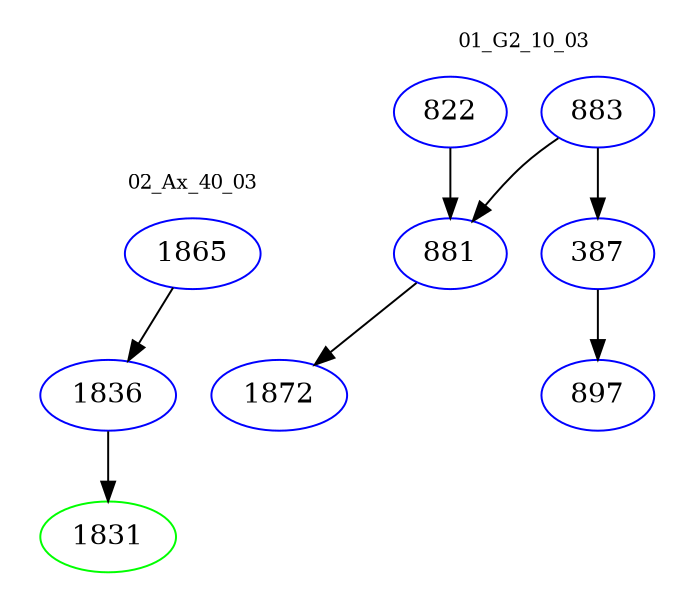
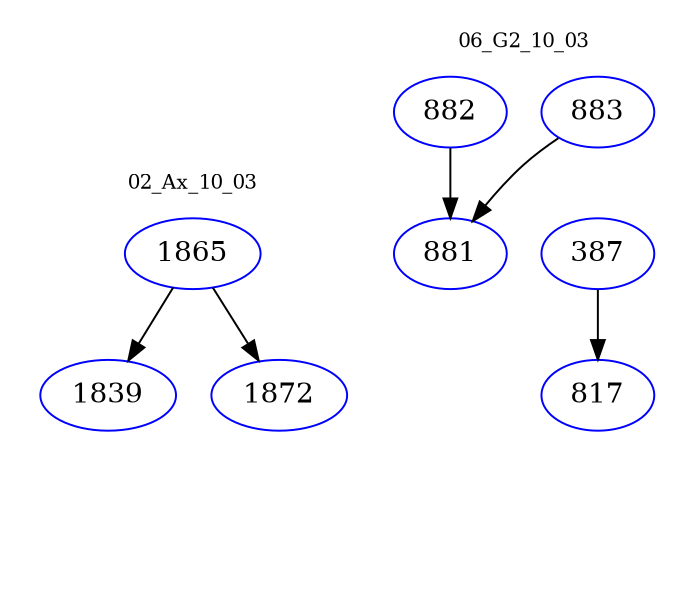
(524, 42) -> (524, 42)
(450, 112) -> (450, 112)
(598, 173) -> none
(193, 184) -> (193, 184)
(391, 304) -> (230, 316)
(108, 395) -> (108, 395)
(598, 395) -> (598, 395)
(108, 537) -> none
